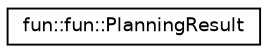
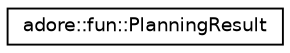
(134, 27) -> (145, 27)
